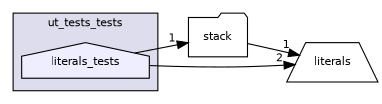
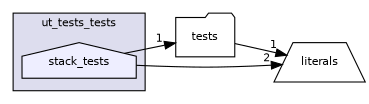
(218, 37) -> (205, 37)
(85, 62) -> (79, 62)
